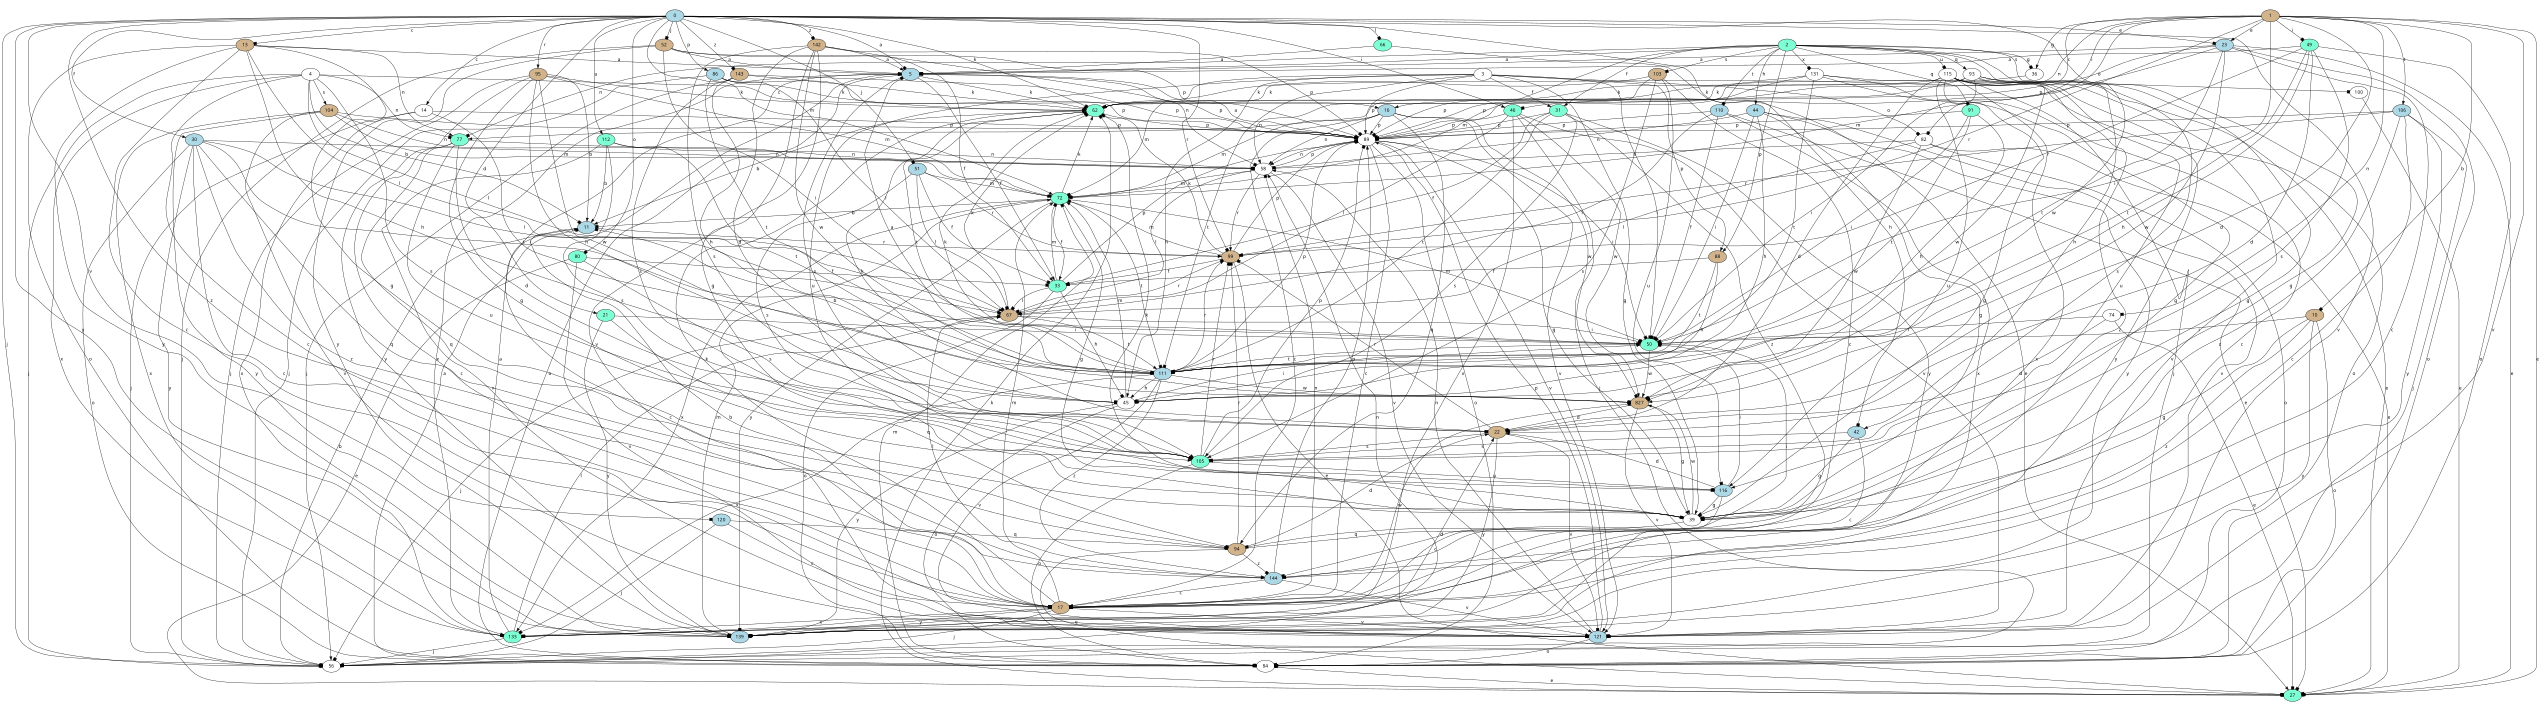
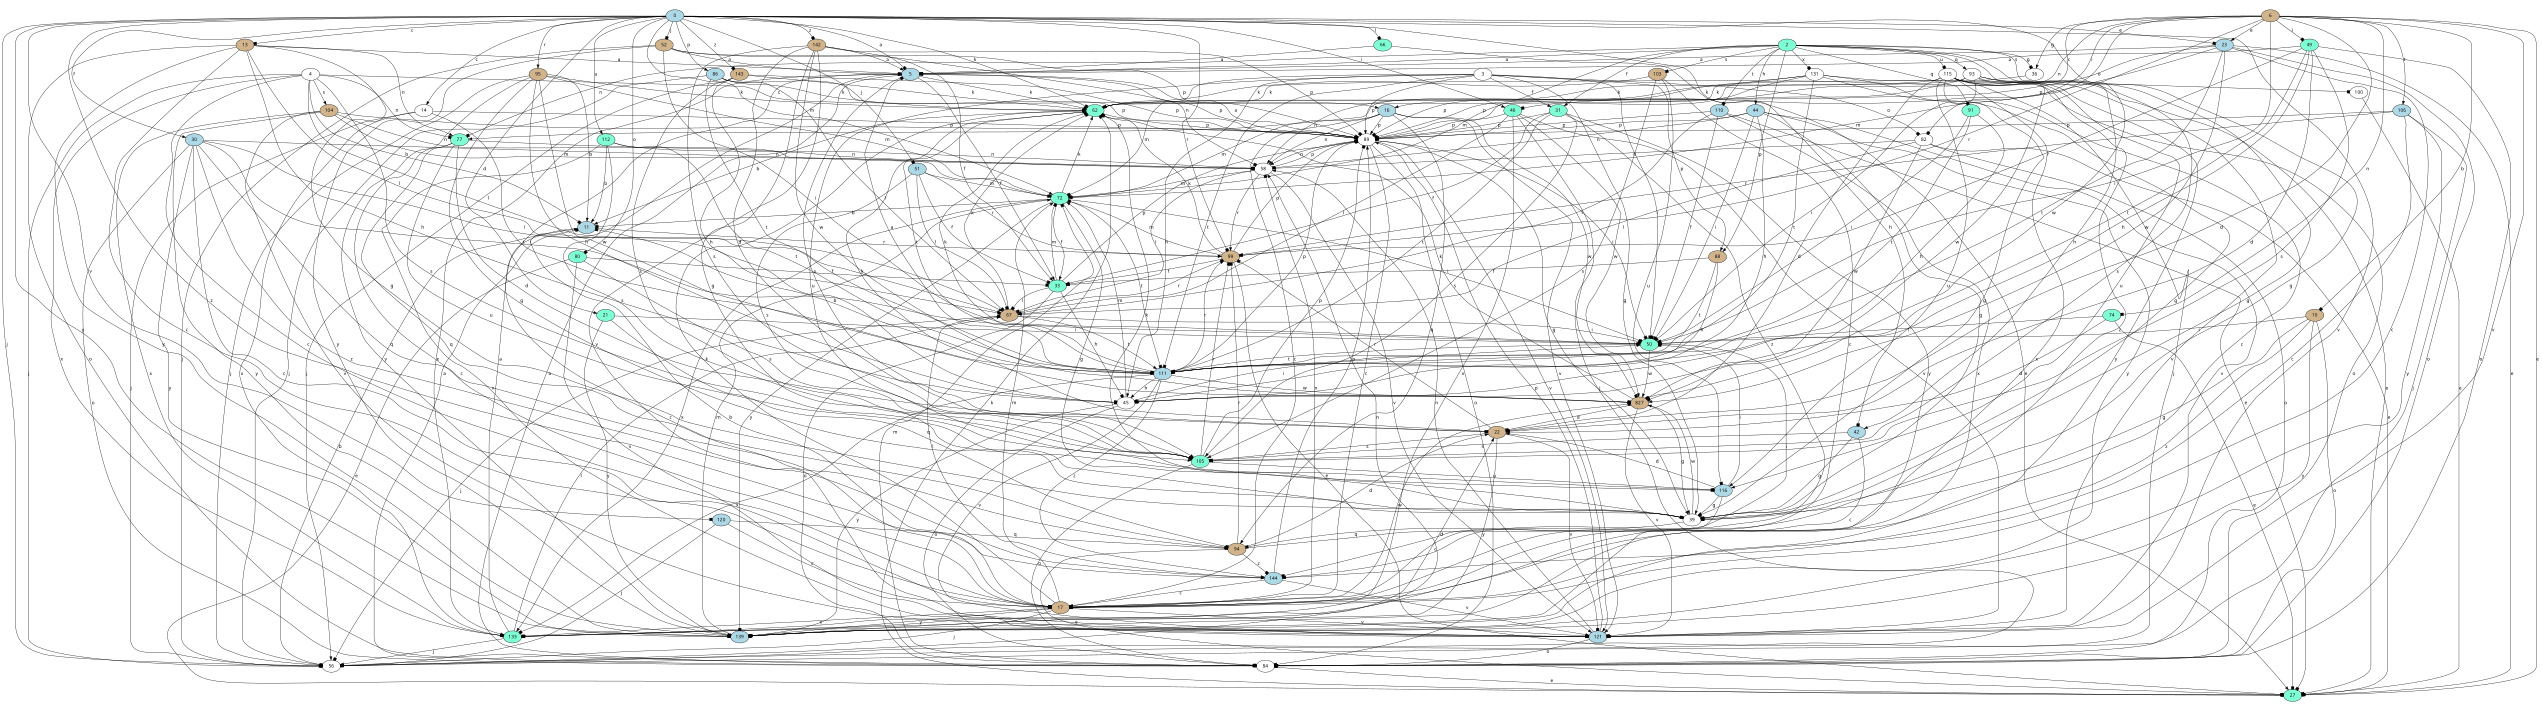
(2270, 16) -> (2270, 16)
(1438, 103) -> (1654, 97)
(1700, 124) -> (1573, 127)
none -> (1408, 195)
(1448, 271) -> (1448, 271)
(2112, 315) -> (2112, 315)
(1924, 506) -> none
